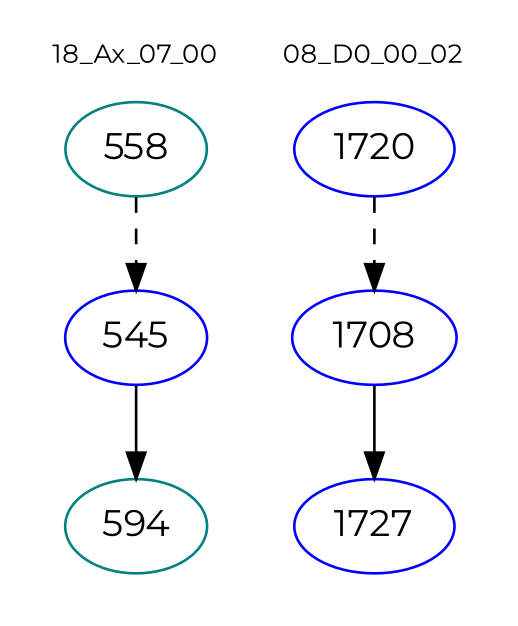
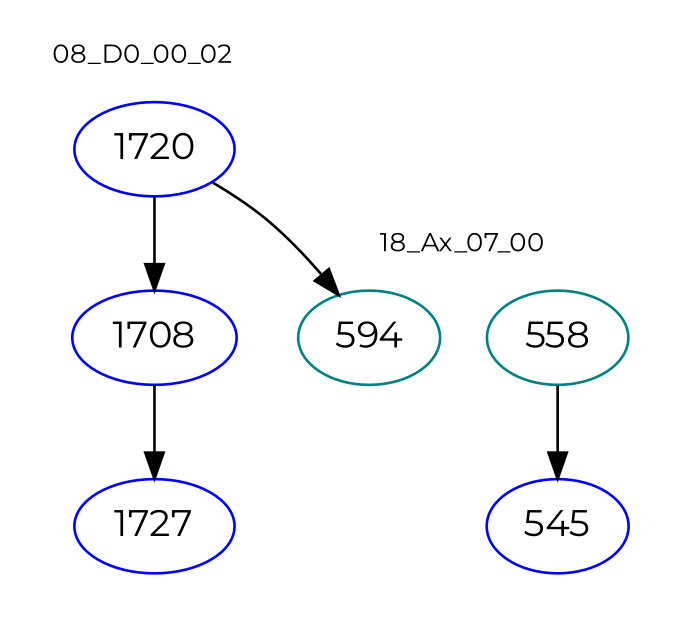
(136, 231) -> (558, 419)
(374, 231) -> (154, 231)
(136, 419) -> (295, 245)
